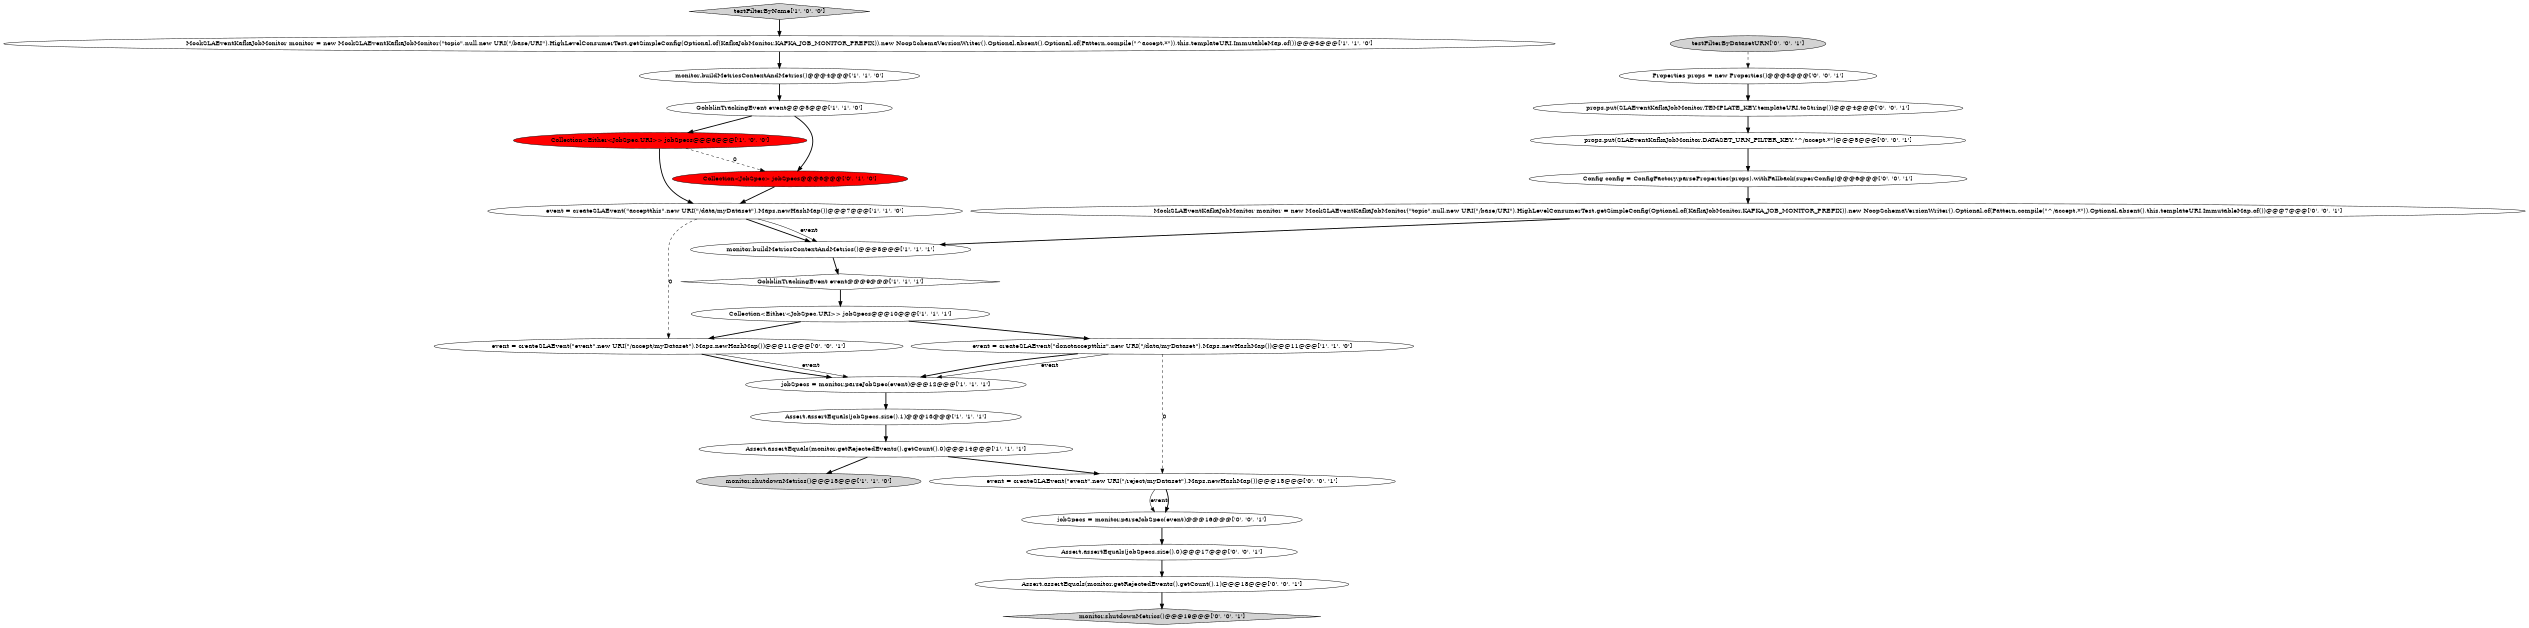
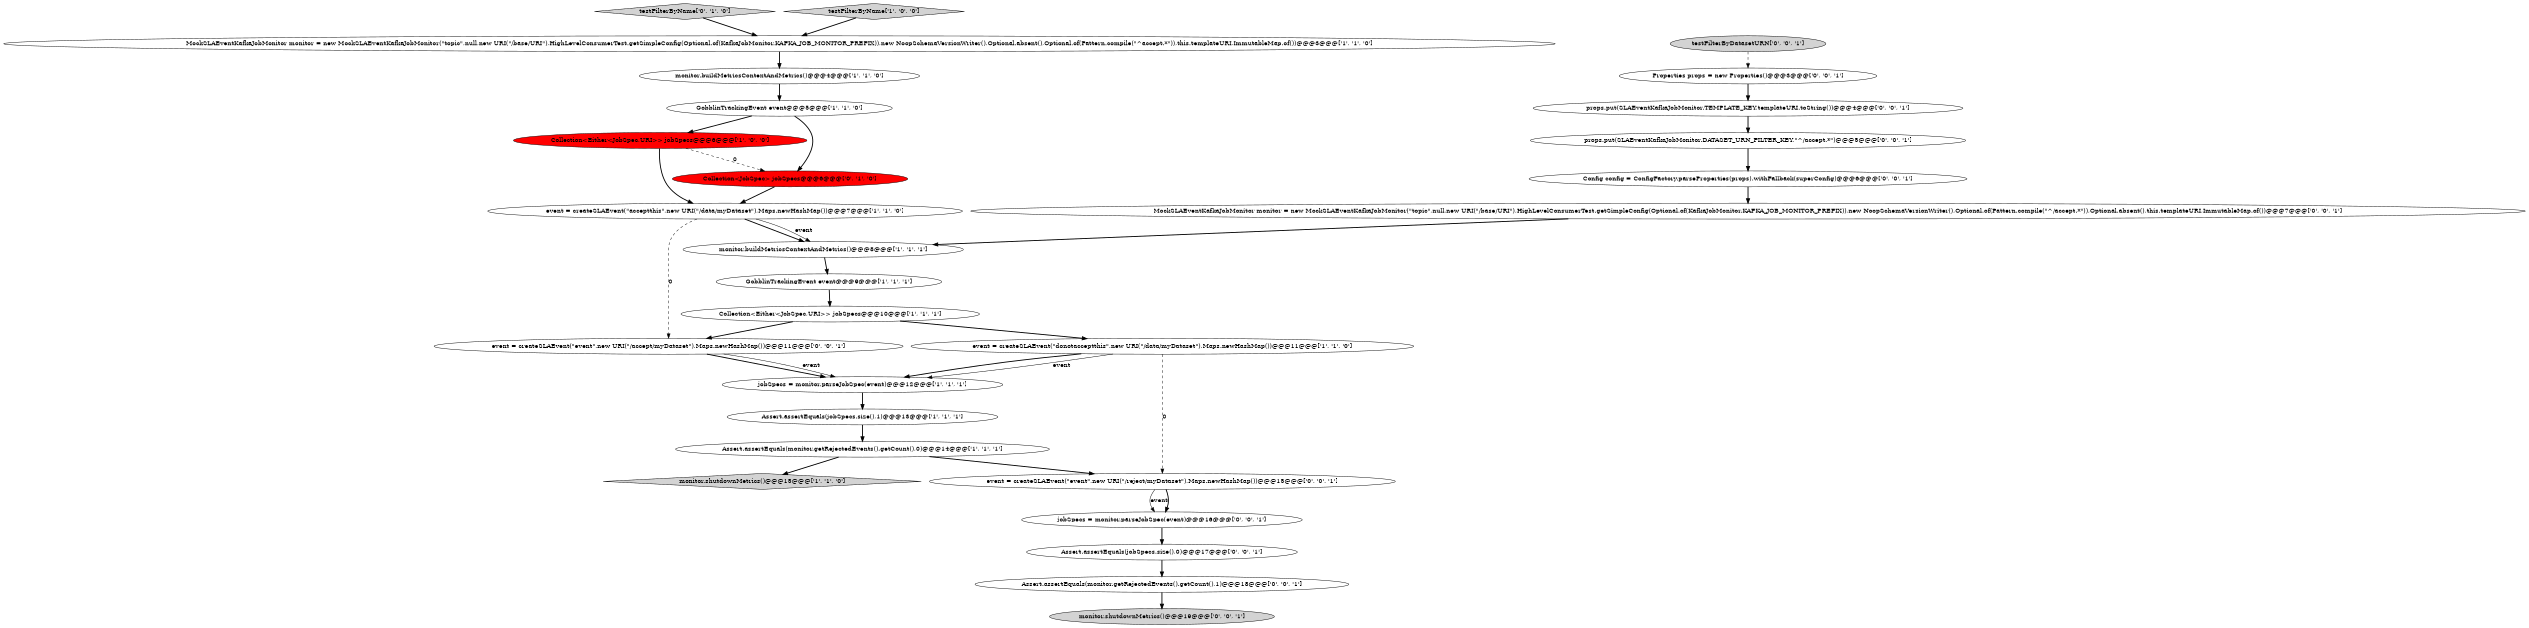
none -> (685, 11)
(840, 282) -> (829, 282)
(809, 481) -> (762, 481)
(1162, 617) -> (1162, 617)
